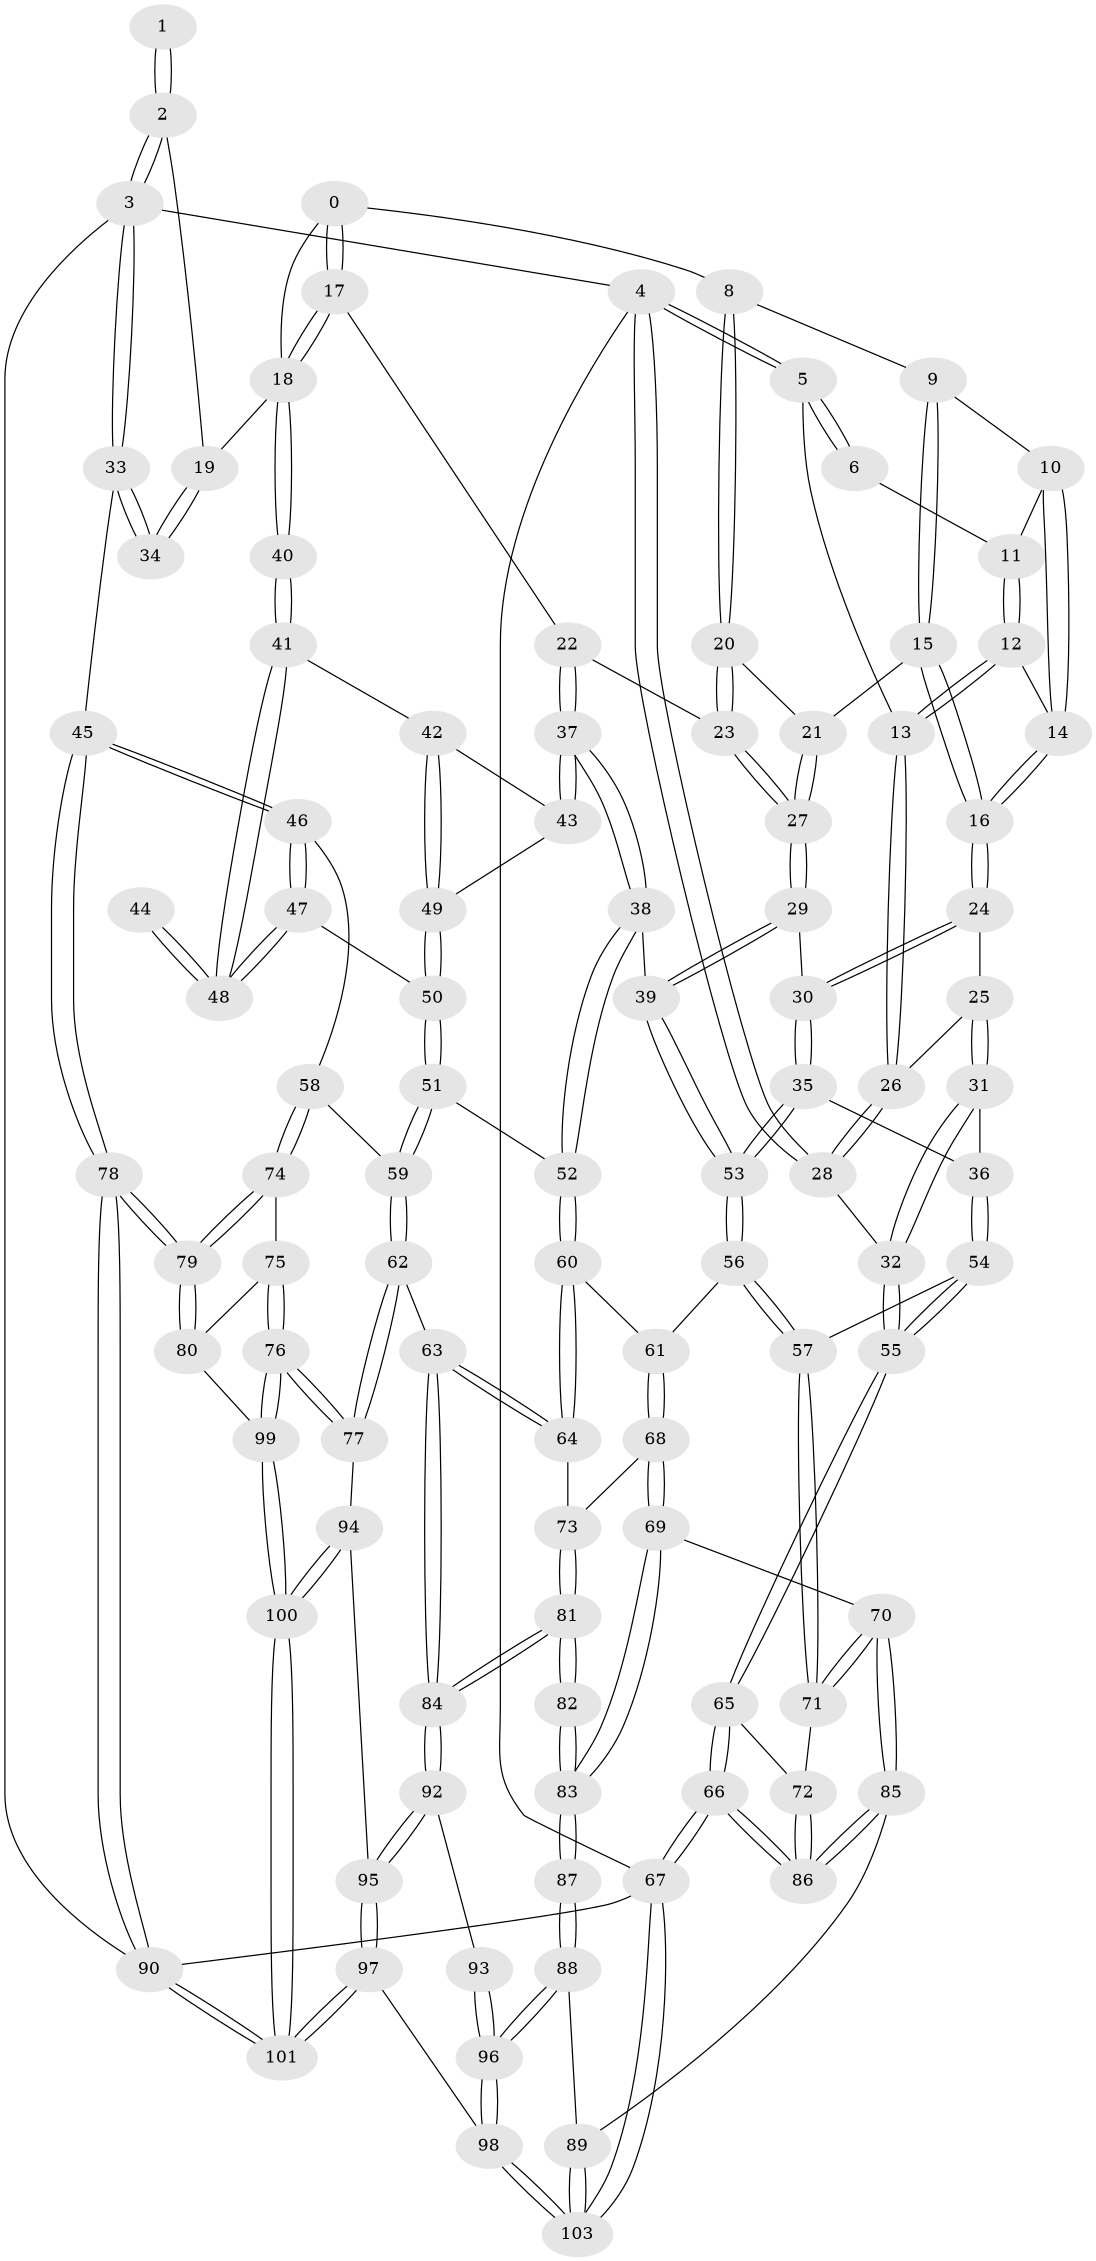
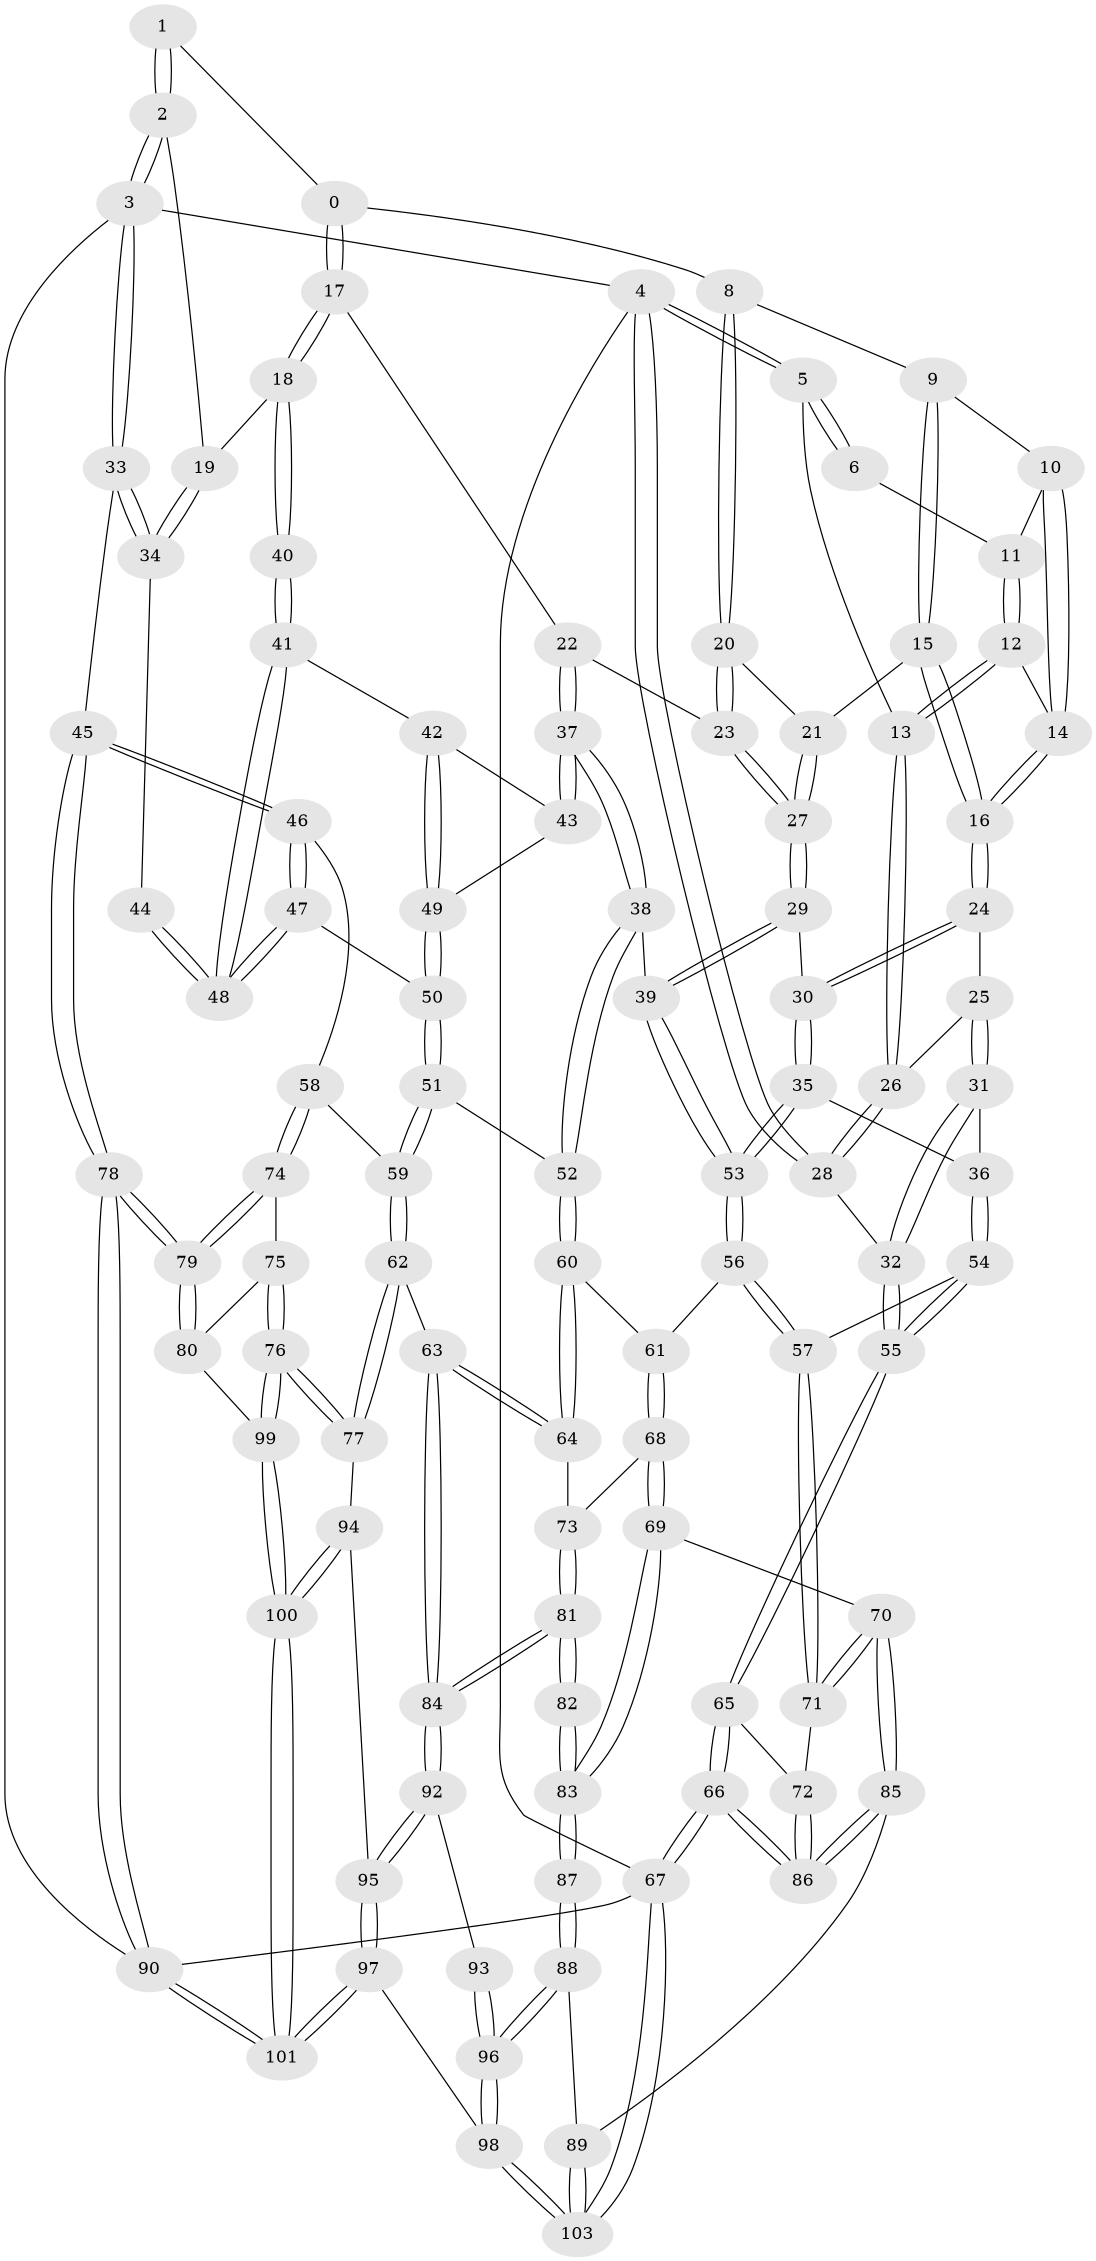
(286, 286) -> (249, 115)
none -> (146, 733)
